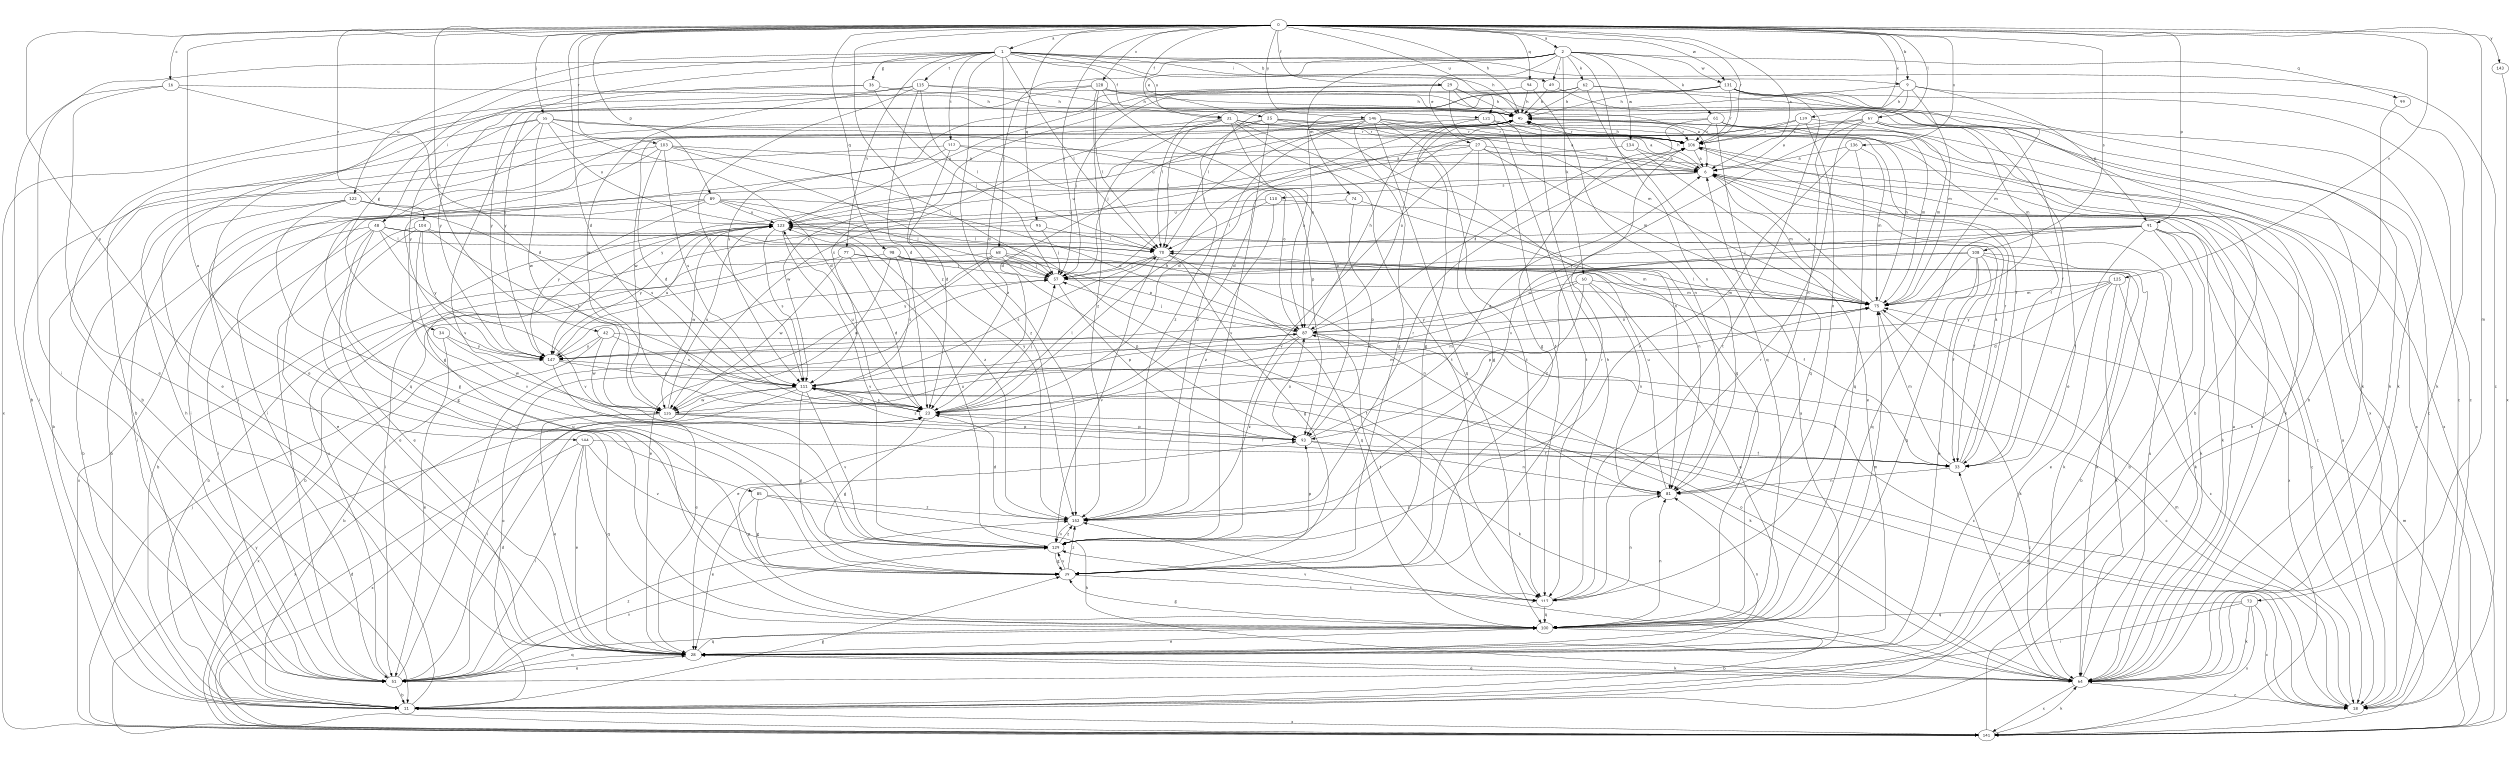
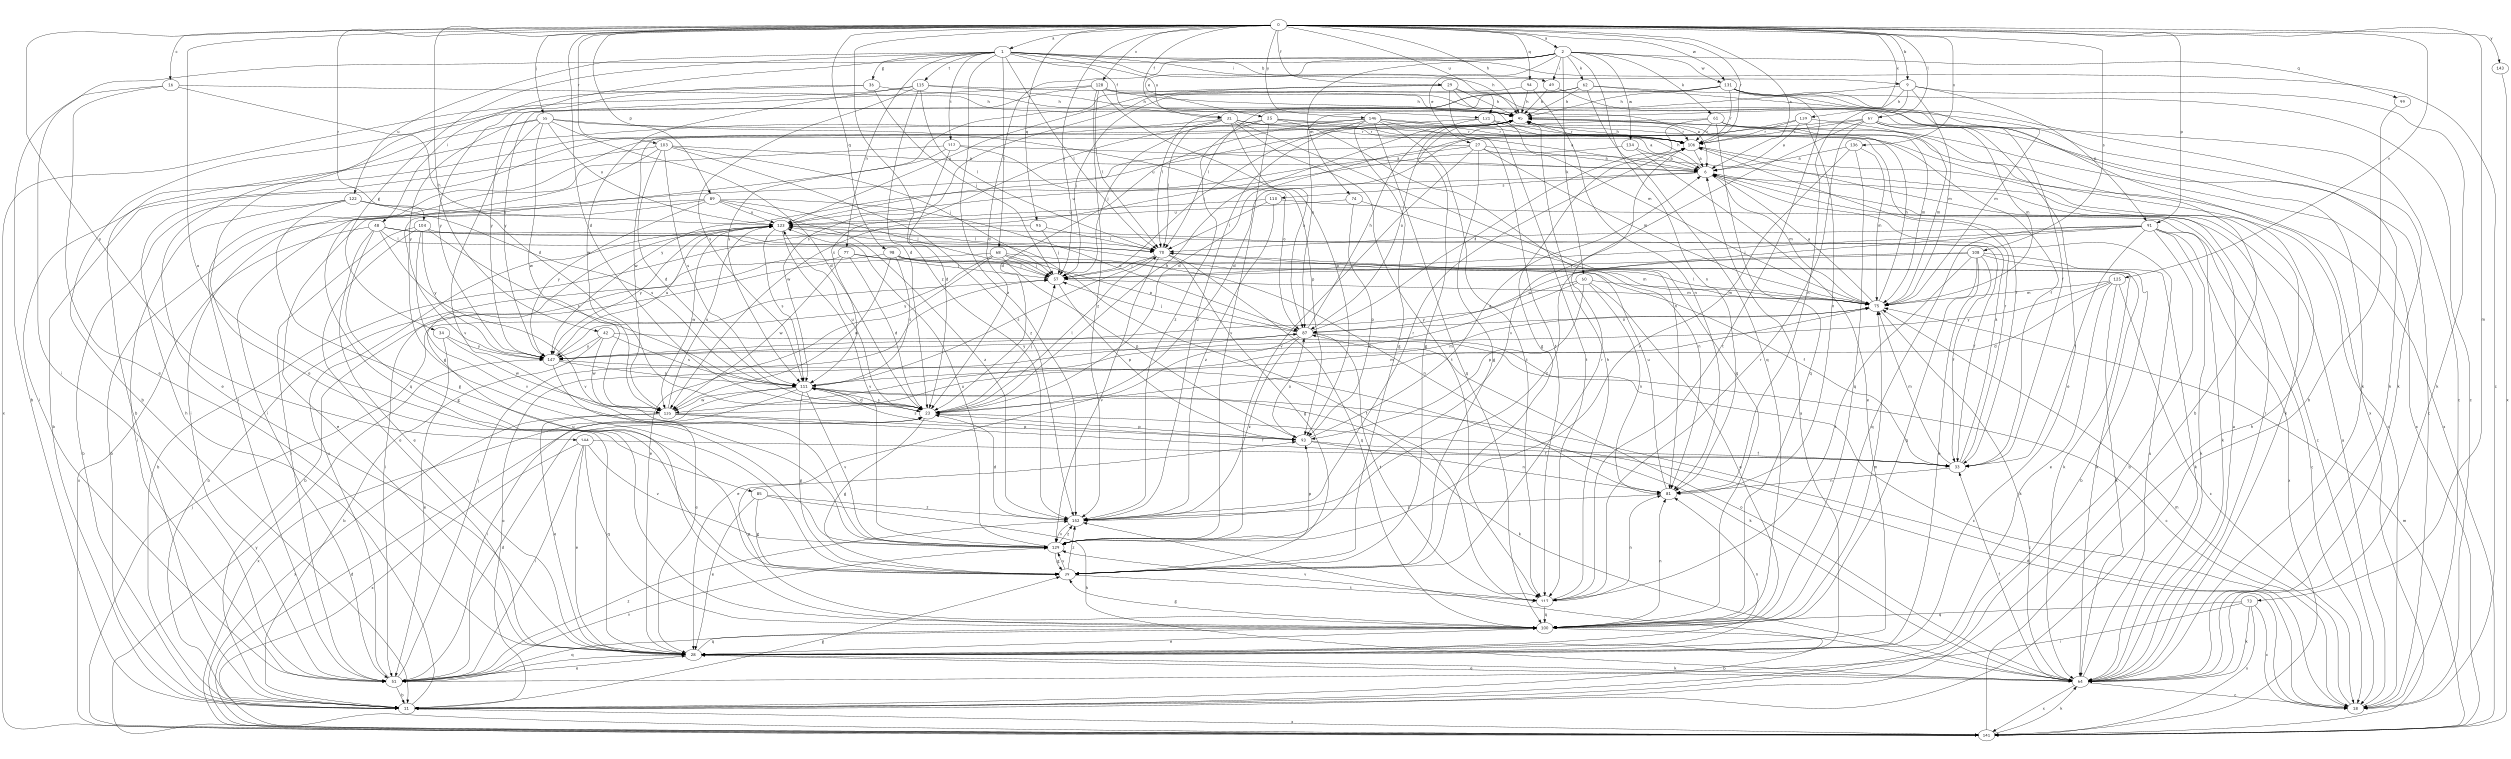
(219, 458) -> none
